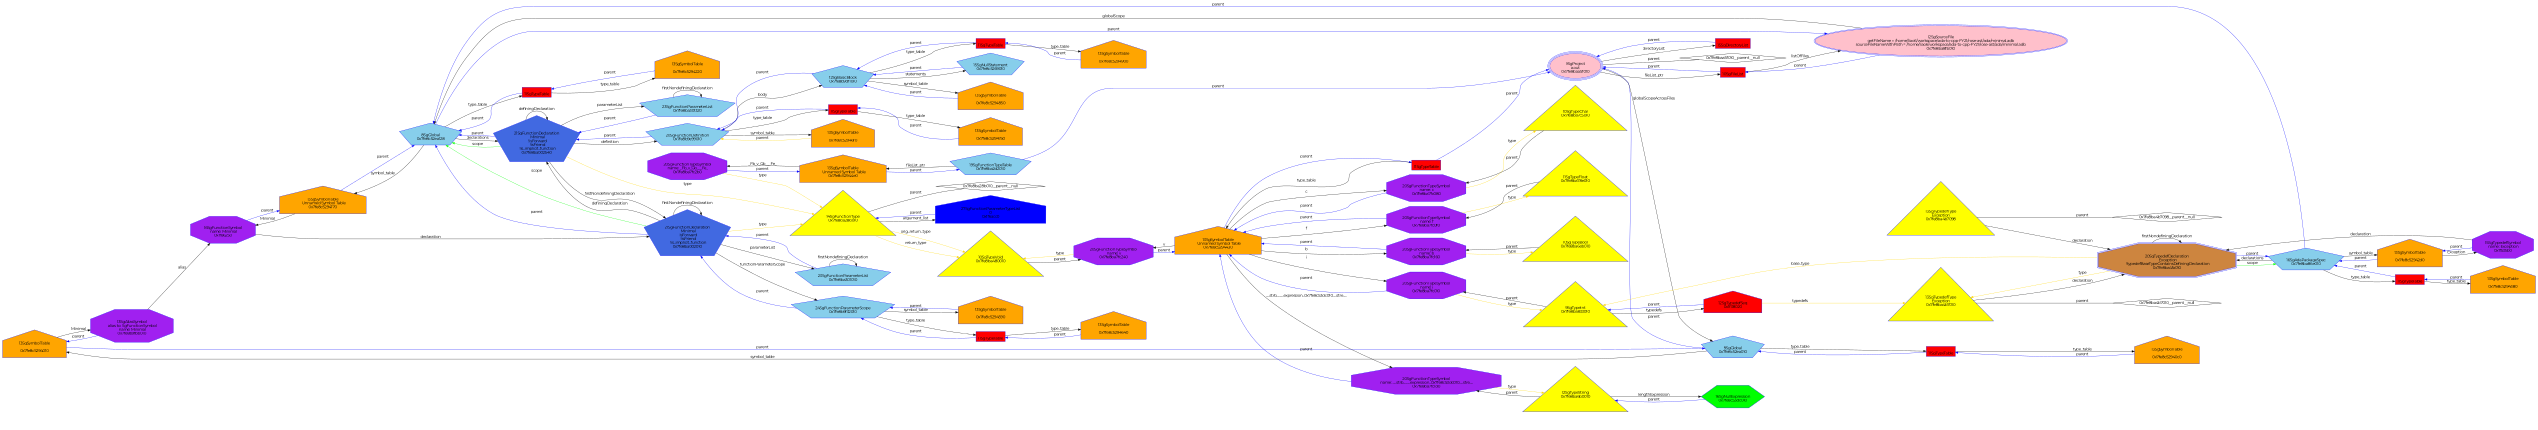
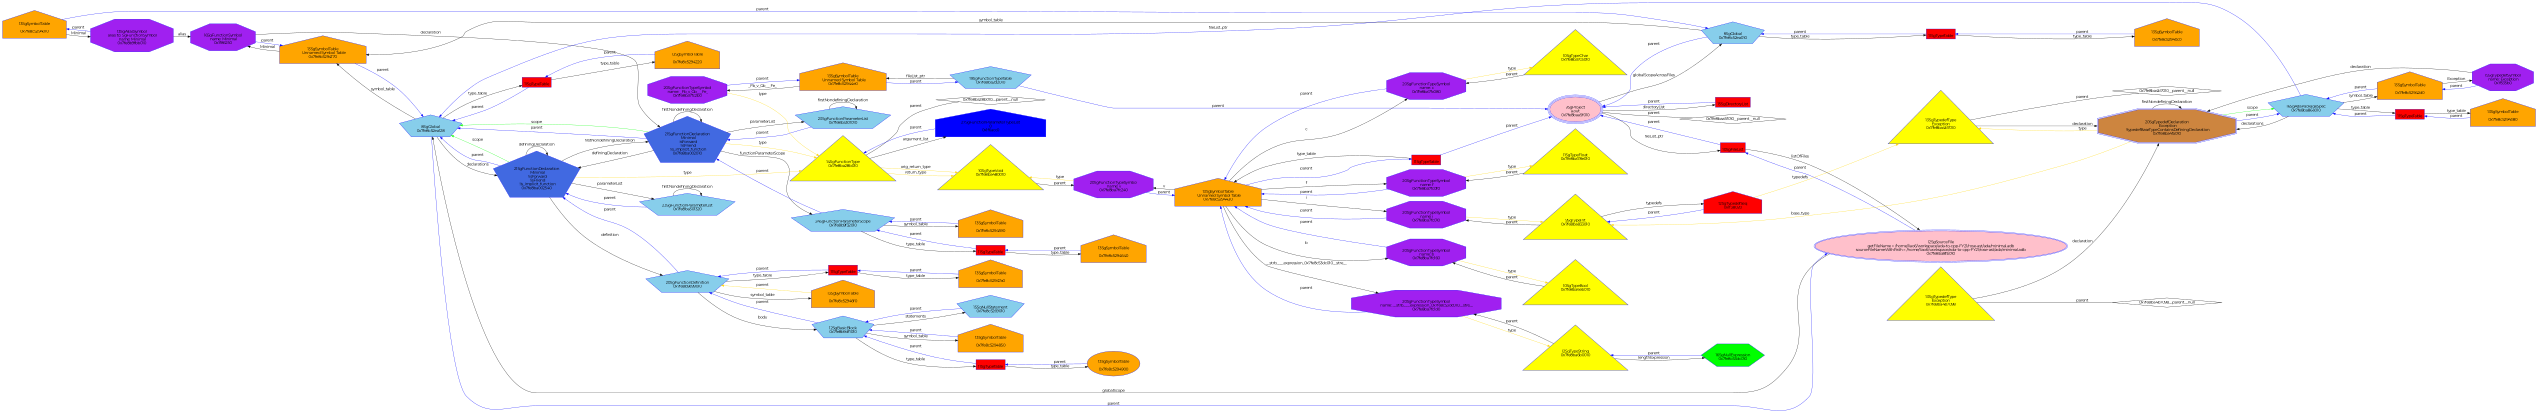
(1218, 4) -> (1218, 28)
(1114, 56) -> (1114, 364)
(888, 359) -> (1032, 22)
